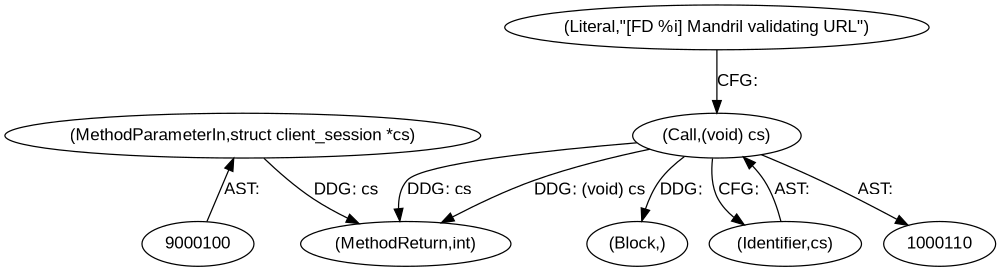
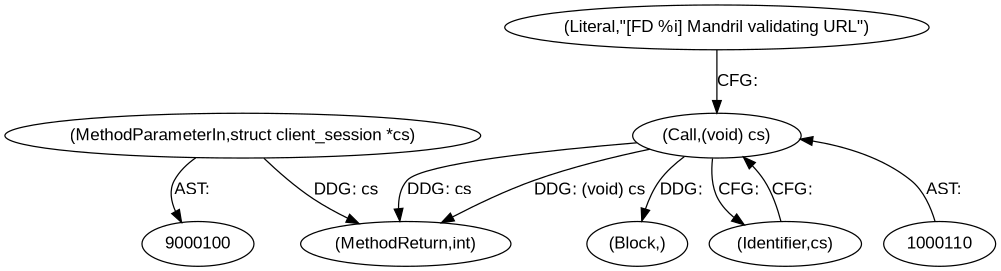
(830, 185) -> (886, 164)
(795, 190) -> (795, 190)
(218, 196) -> (174, 181)
